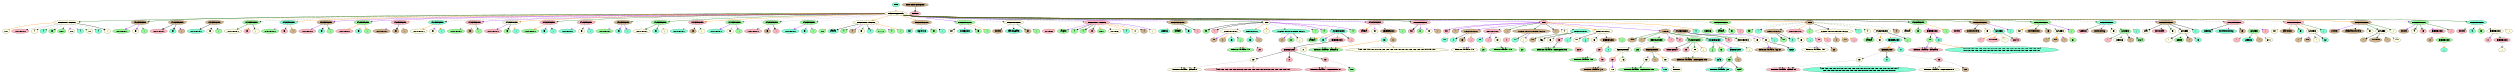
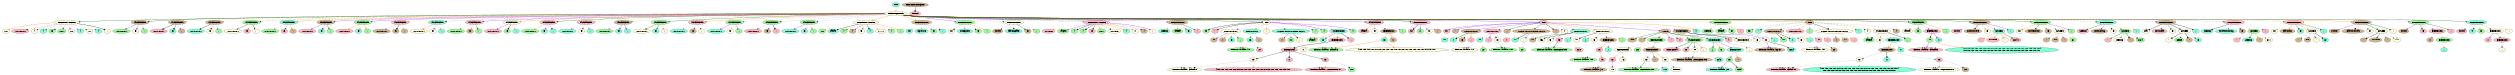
(881, 31) -> (881, 31)
(2353, 31) -> (2353, 31)
(2414, 31) -> none
(1503, 50) -> (1503, 50)
(1791, 50) -> (1791, 50)
